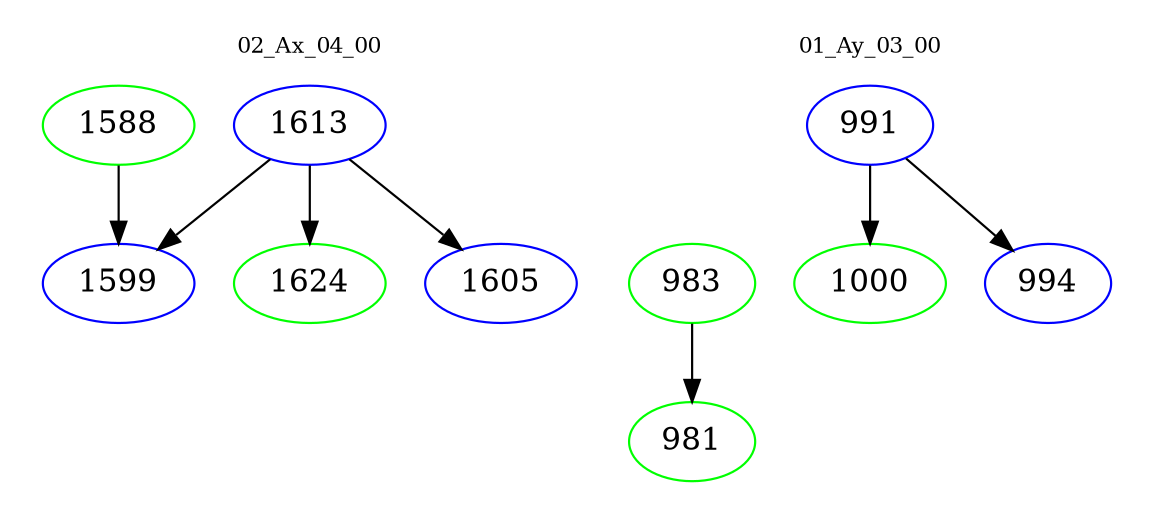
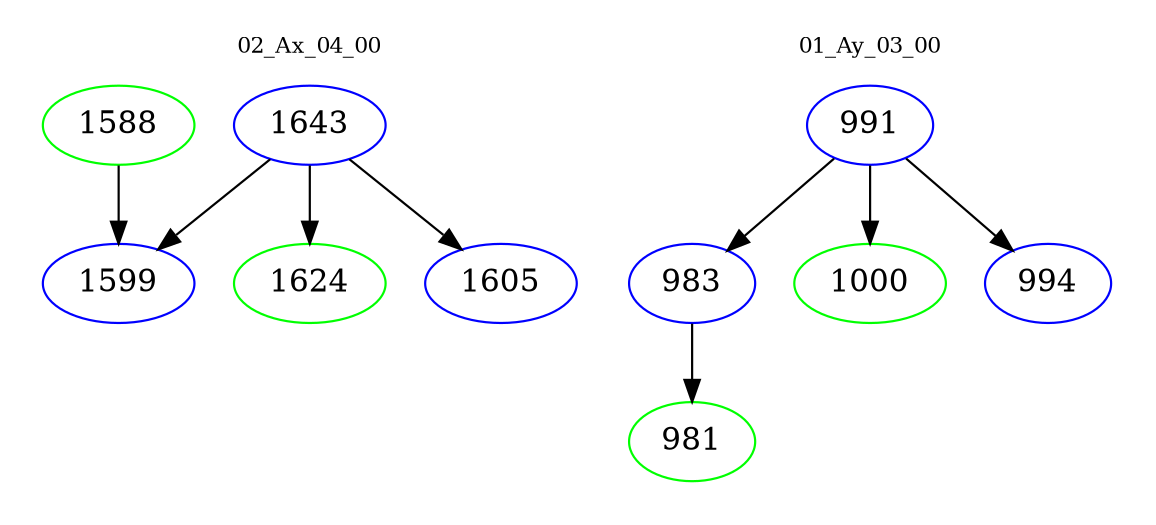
(310, 125) -> (310, 125)
none -> (789, 197)
(692, 283) -> (692, 283)
